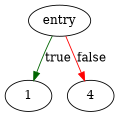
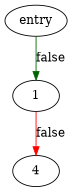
(73, 54) -> (36, 129)
(58, 58) -> (51, 58)
